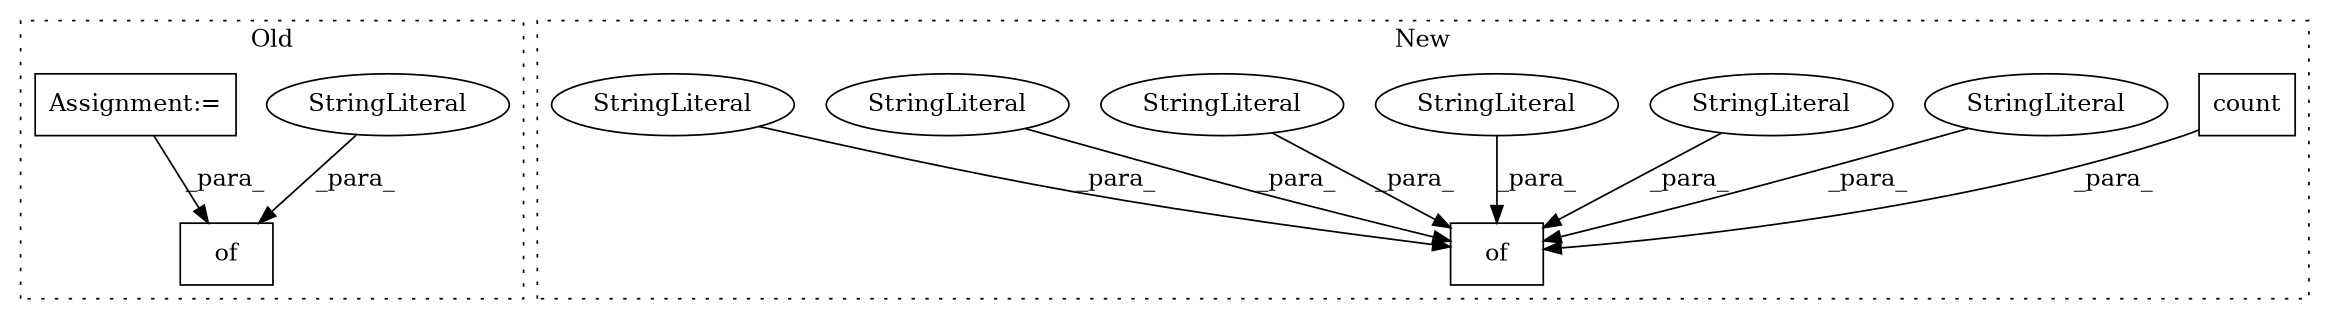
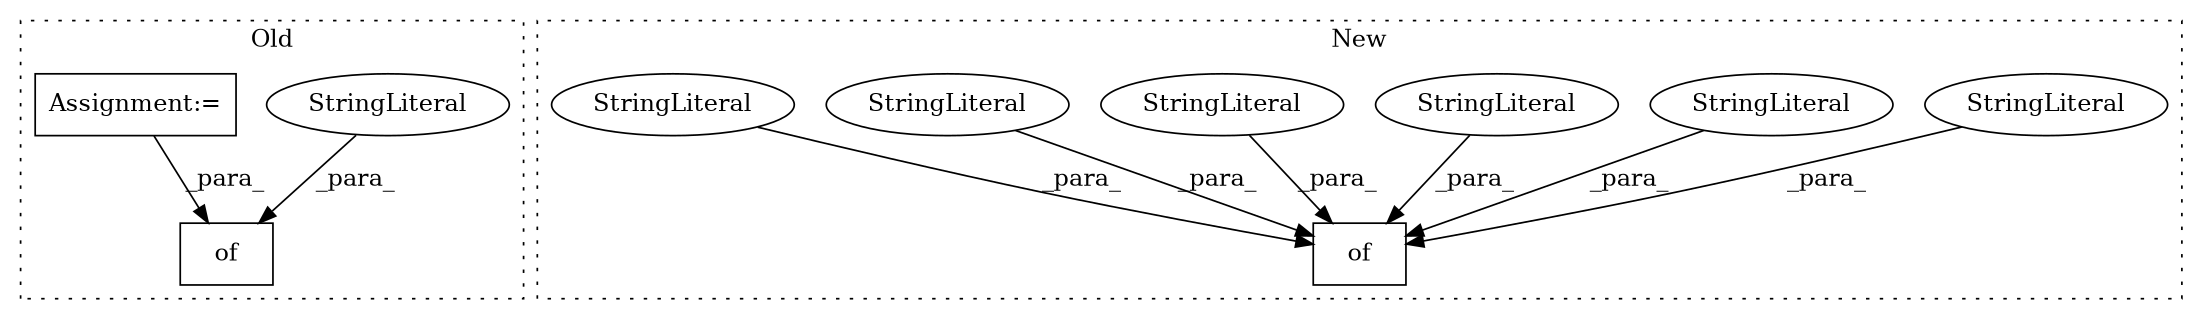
(2247, 105) -> none
